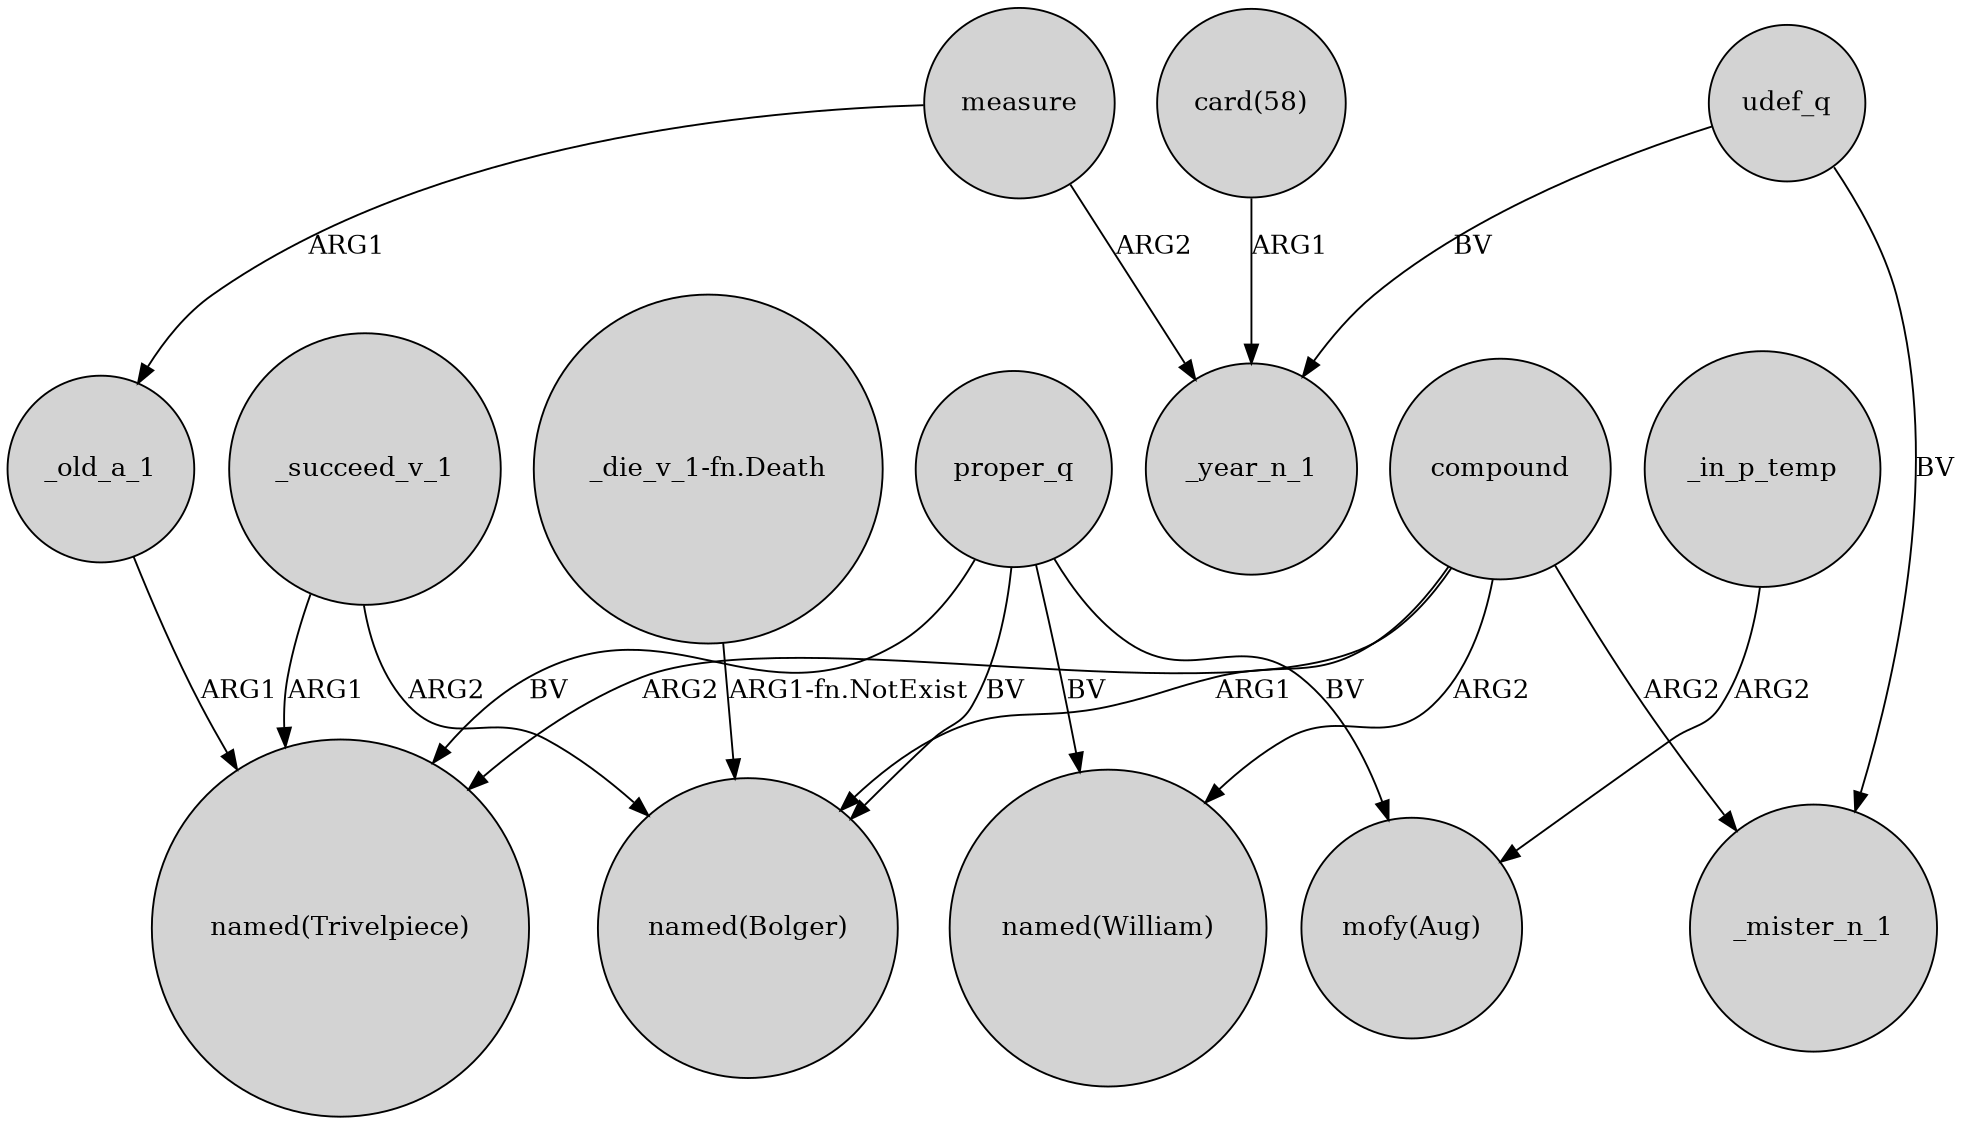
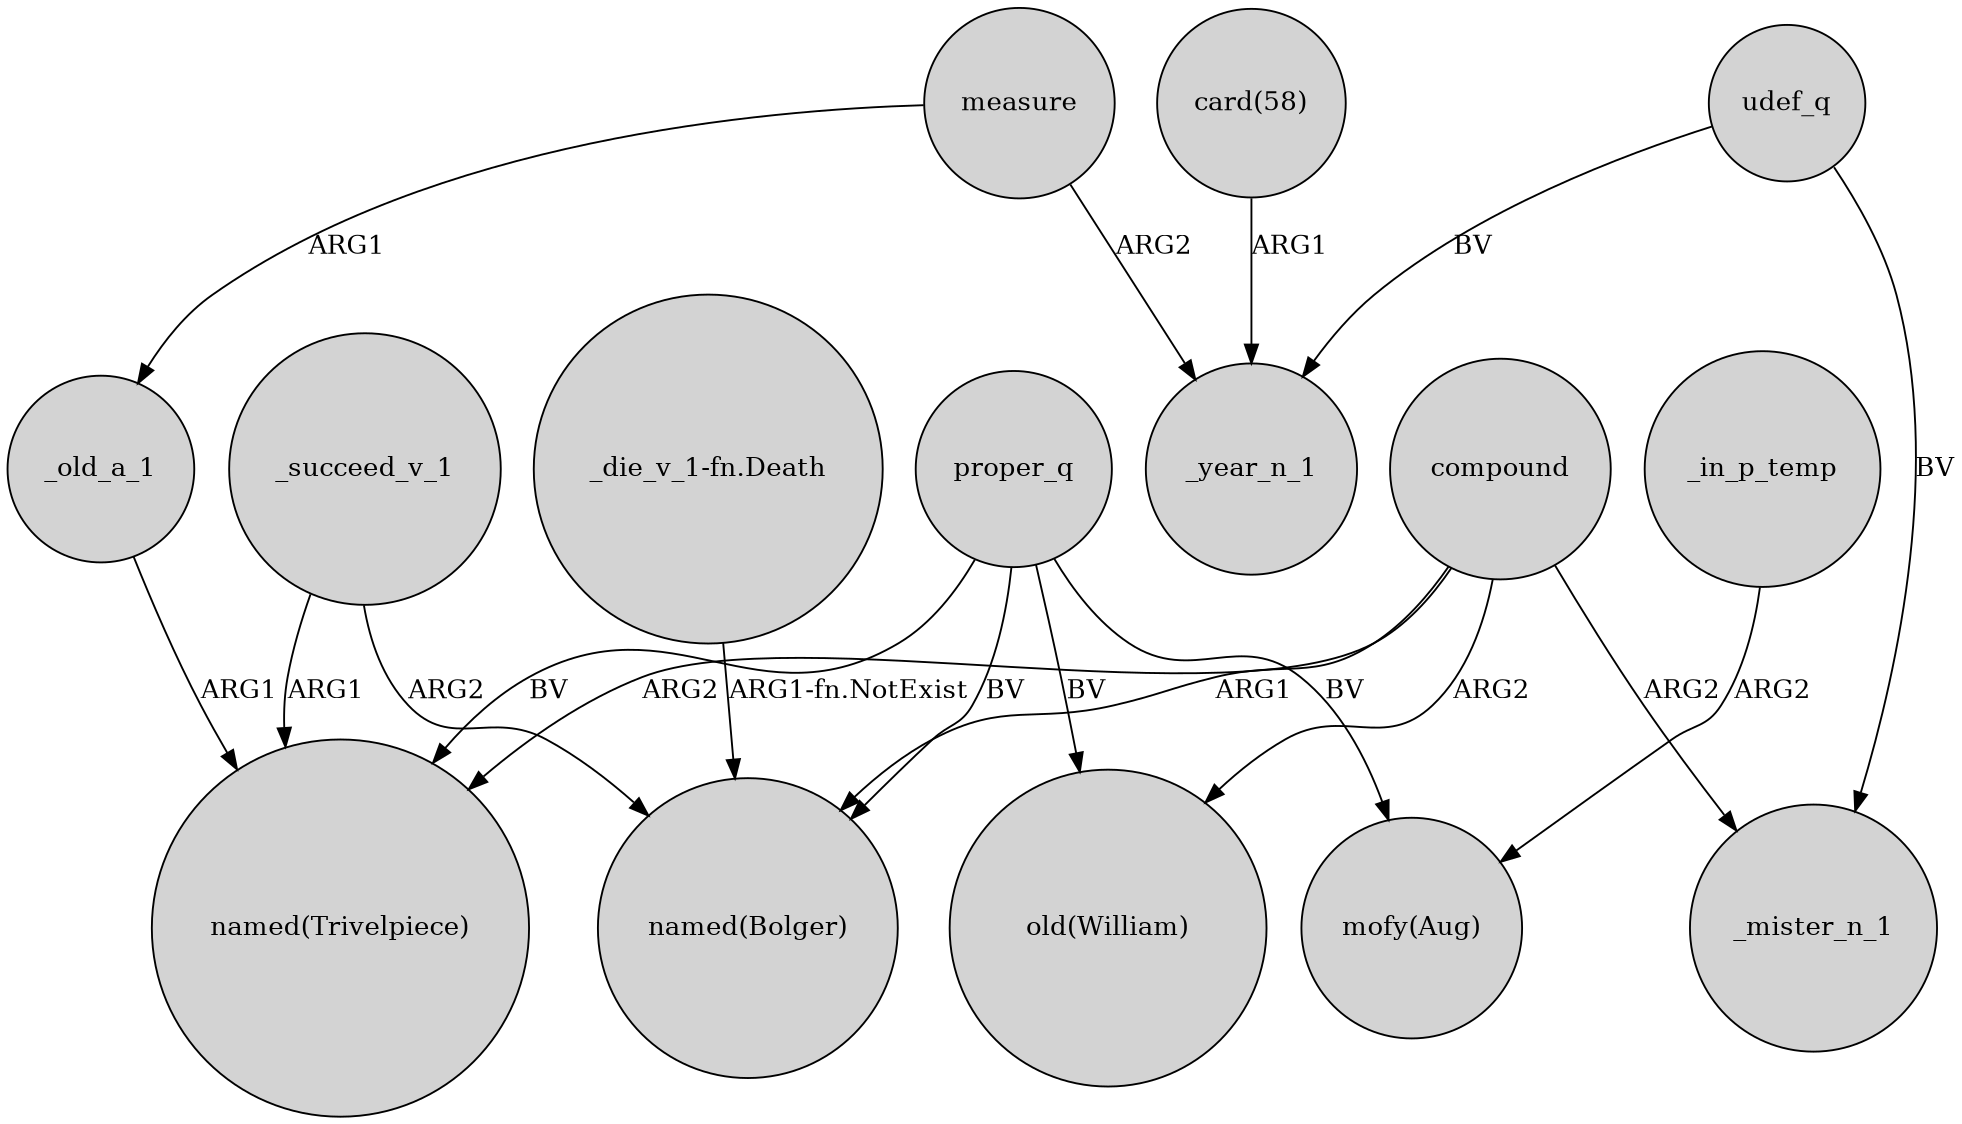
(1108, 928) -> (1108, 928)
